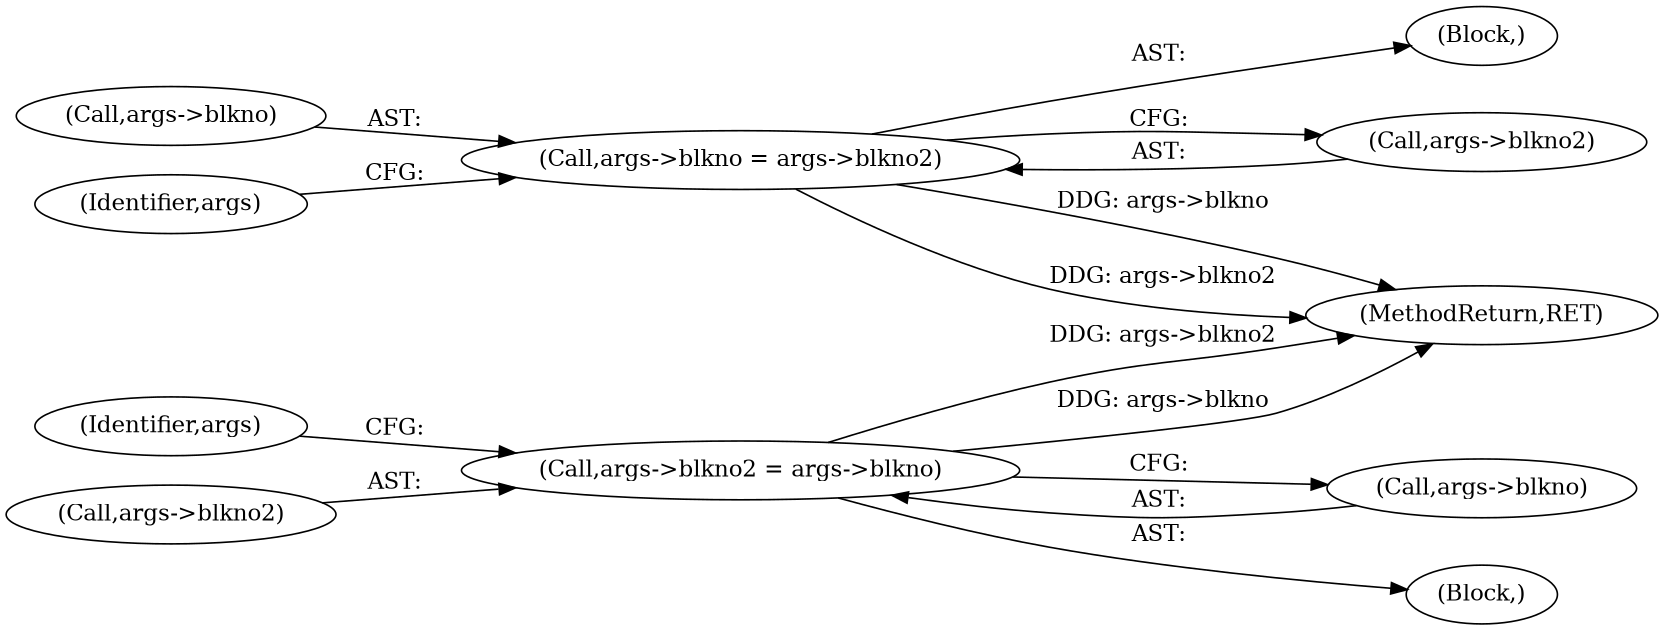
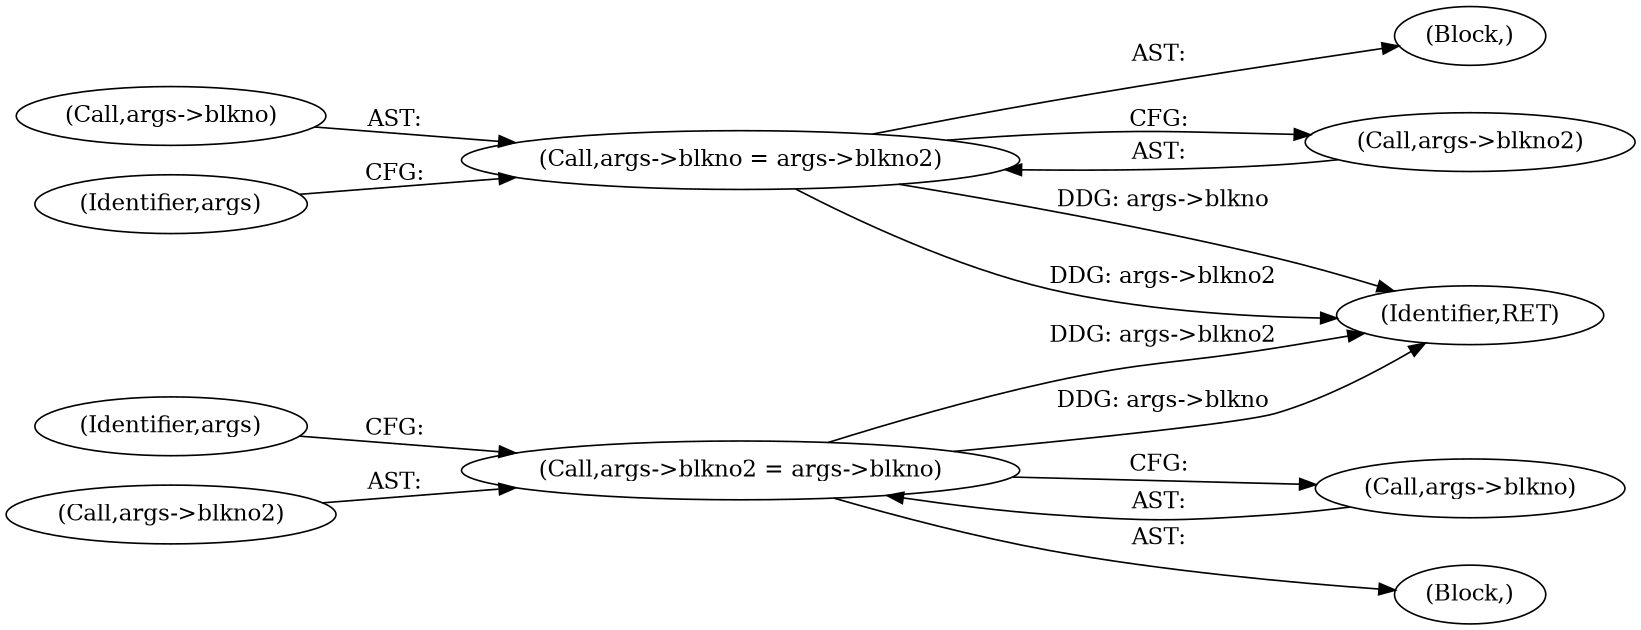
(1482, 315) -> (1470, 315)
